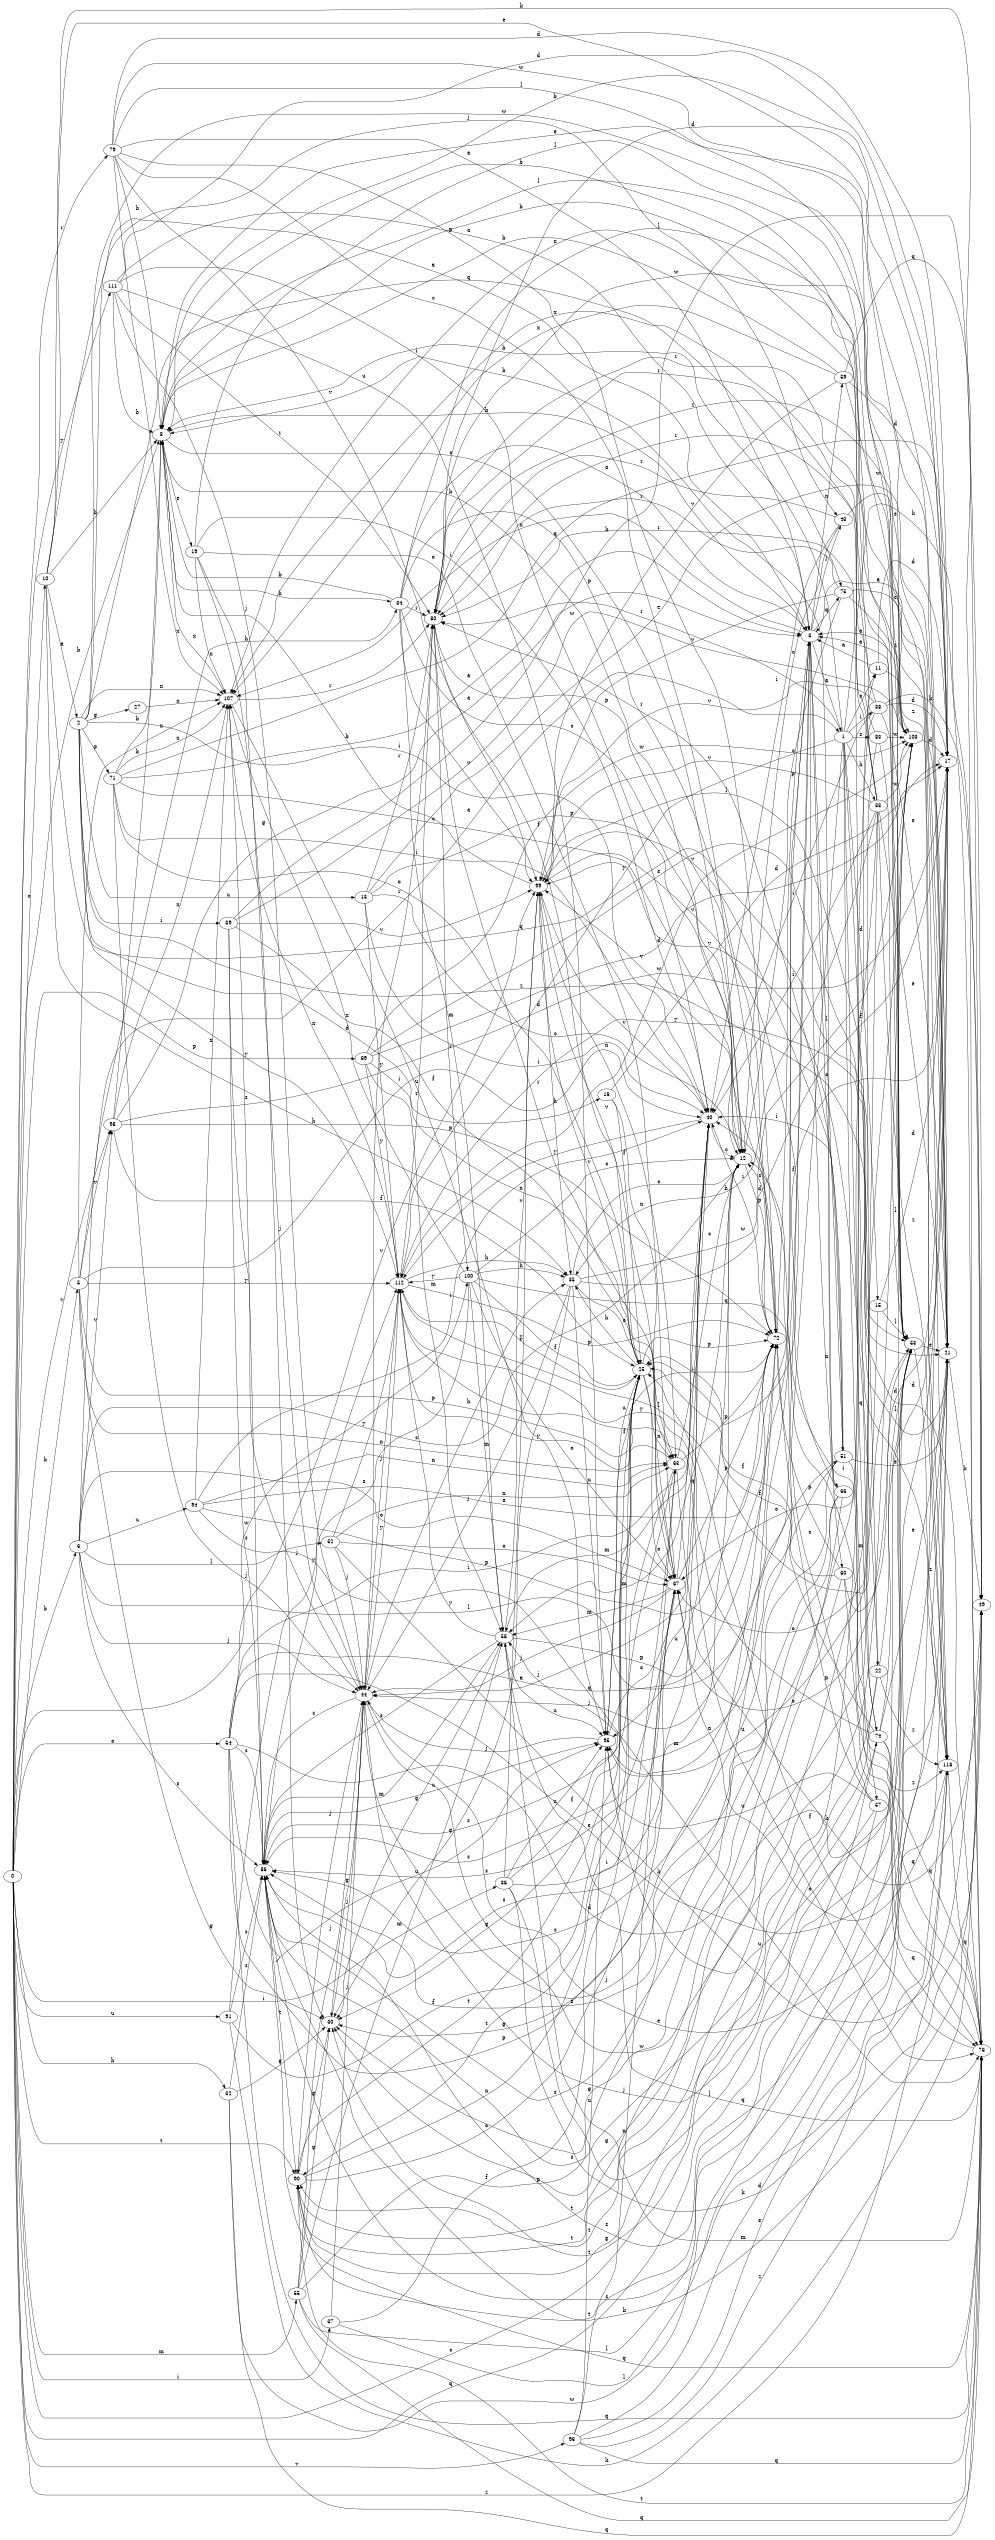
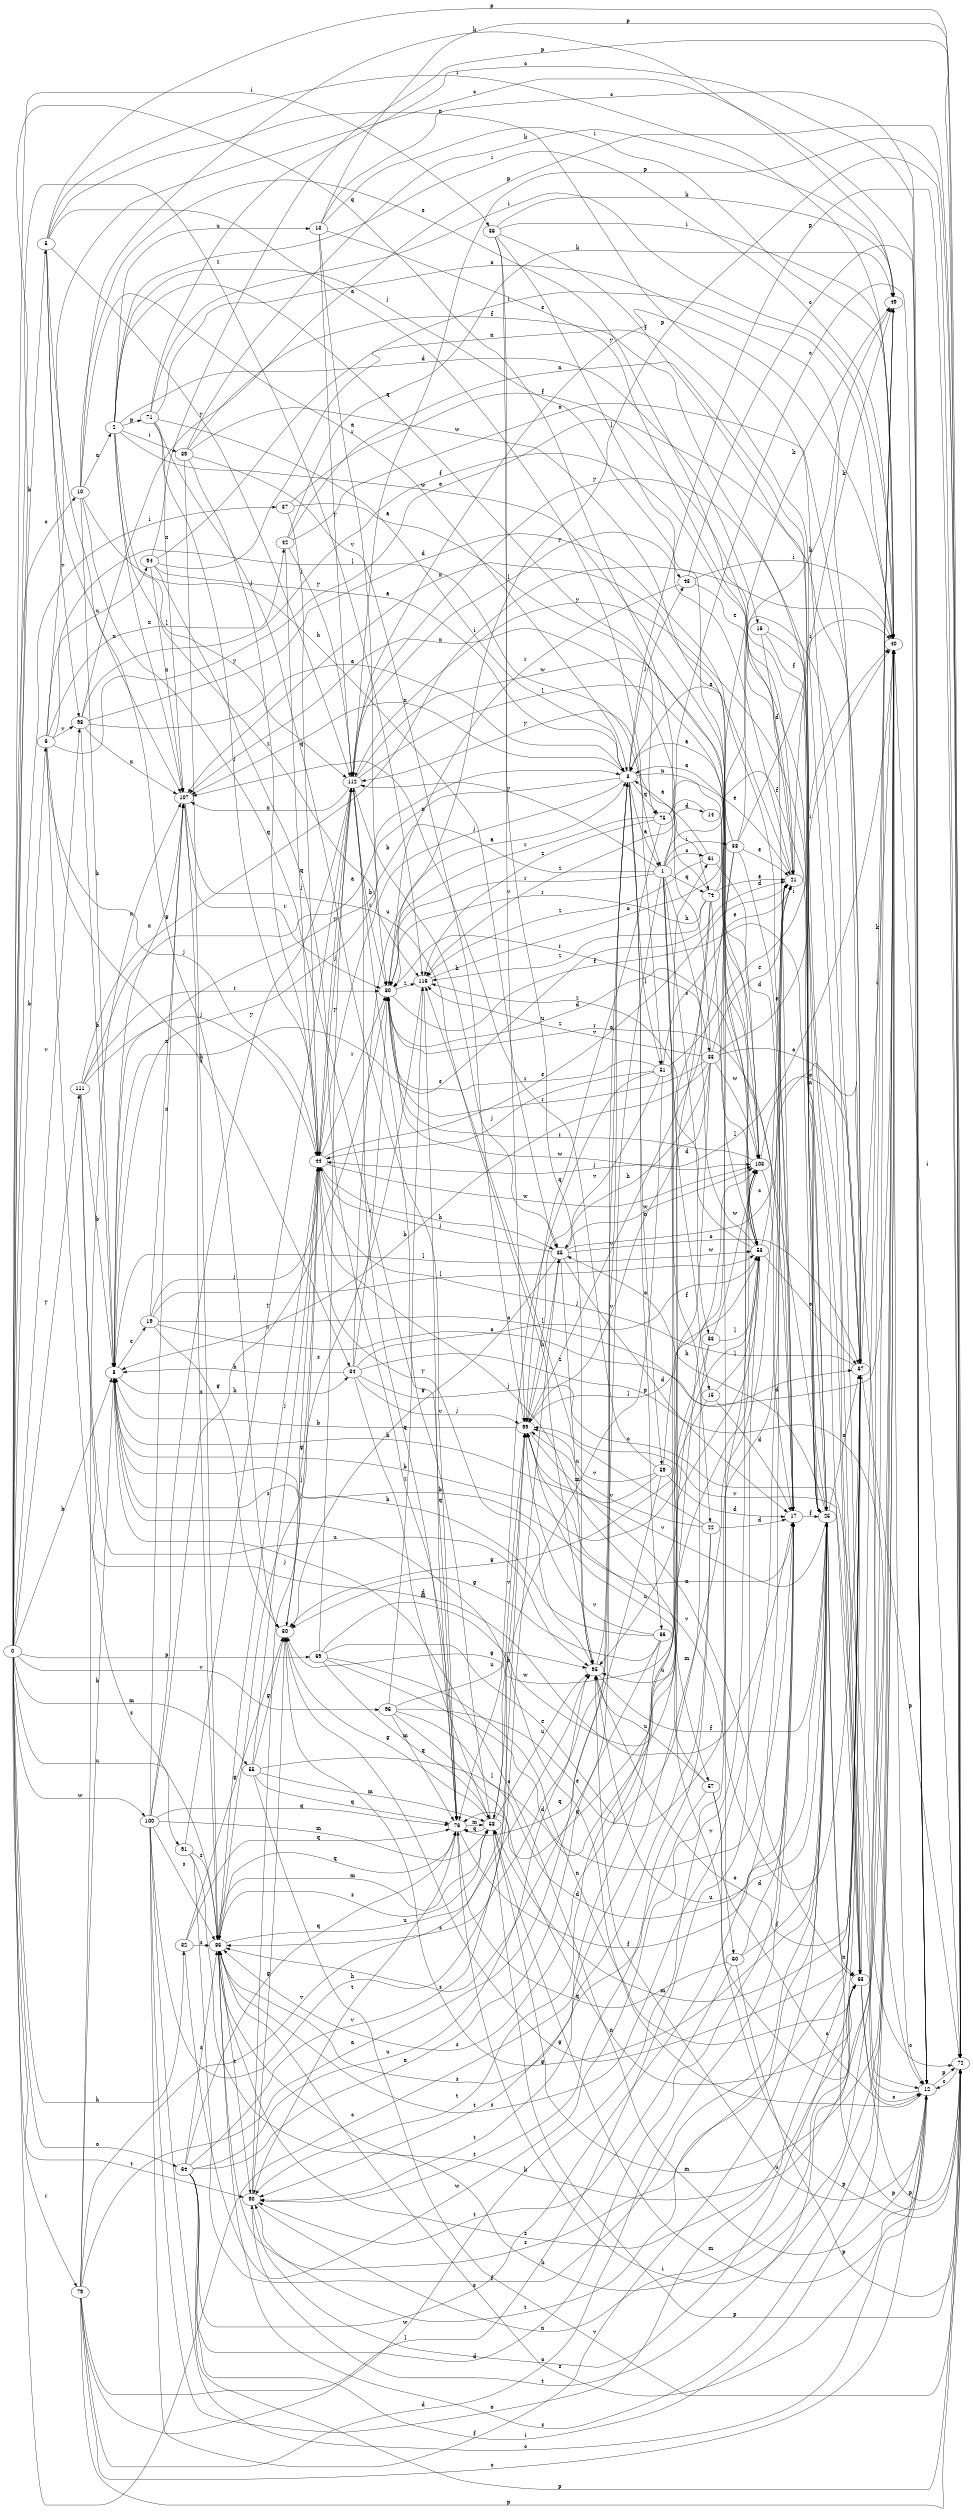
(451, 555) -> (509, 1318)
(156, 613) -> none
(878, 668) -> (711, 859)
(137, 708) -> none
none -> (711, 815)
(445, 946) -> (219, 1414)
(787, 1023) -> (948, 704)
(331, 1542) -> (285, 543)
(229, 1744) -> (184, 2170)
(539, 2180) -> (595, 2333)
